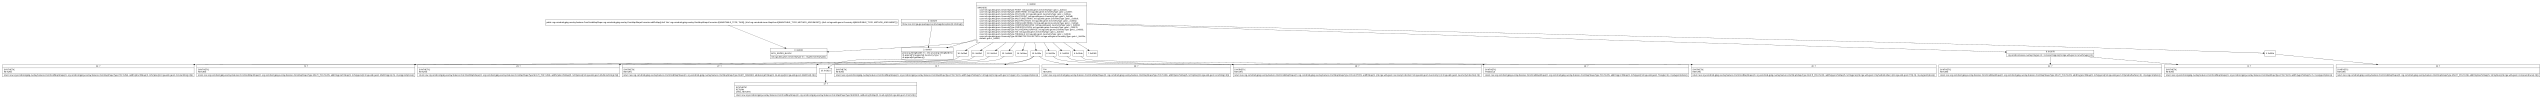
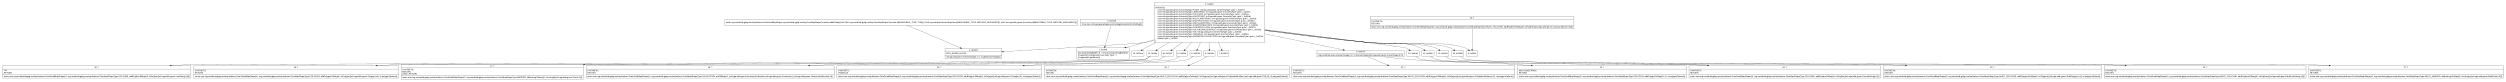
(2326, 59) -> (1472, 39)
(911, 60) -> (1177, 46)
(2171, 70) -> (1528, 71)
